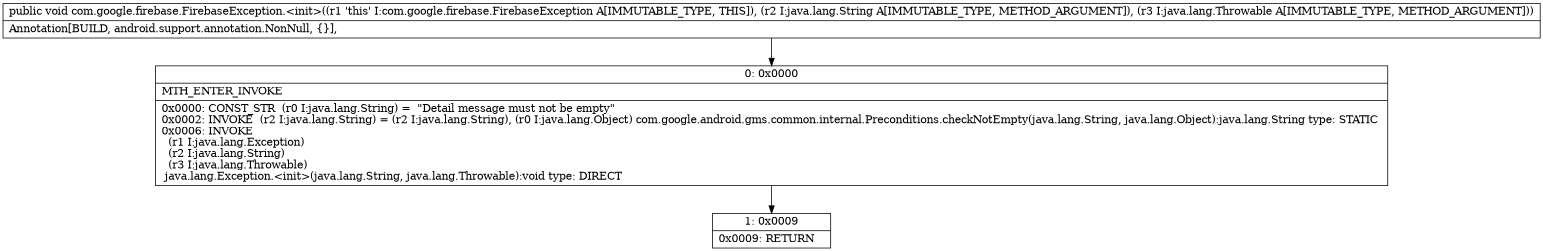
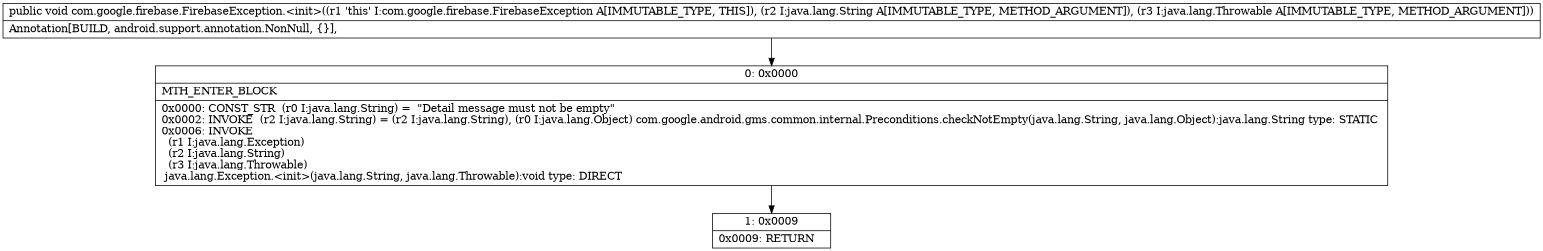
(222, 91) -> (219, 91)
